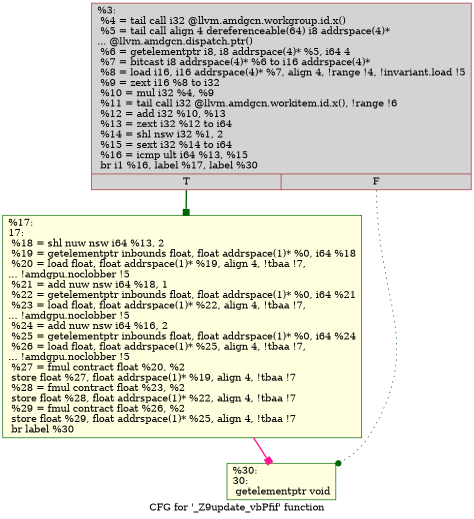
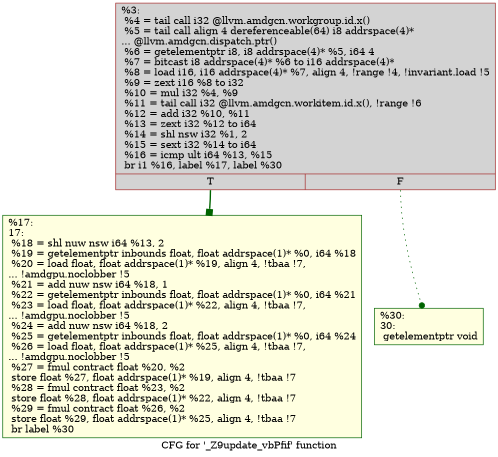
(162, 114) -> (186, 114)
(88, 326) -> (88, 326)
(260, 448) -> none
